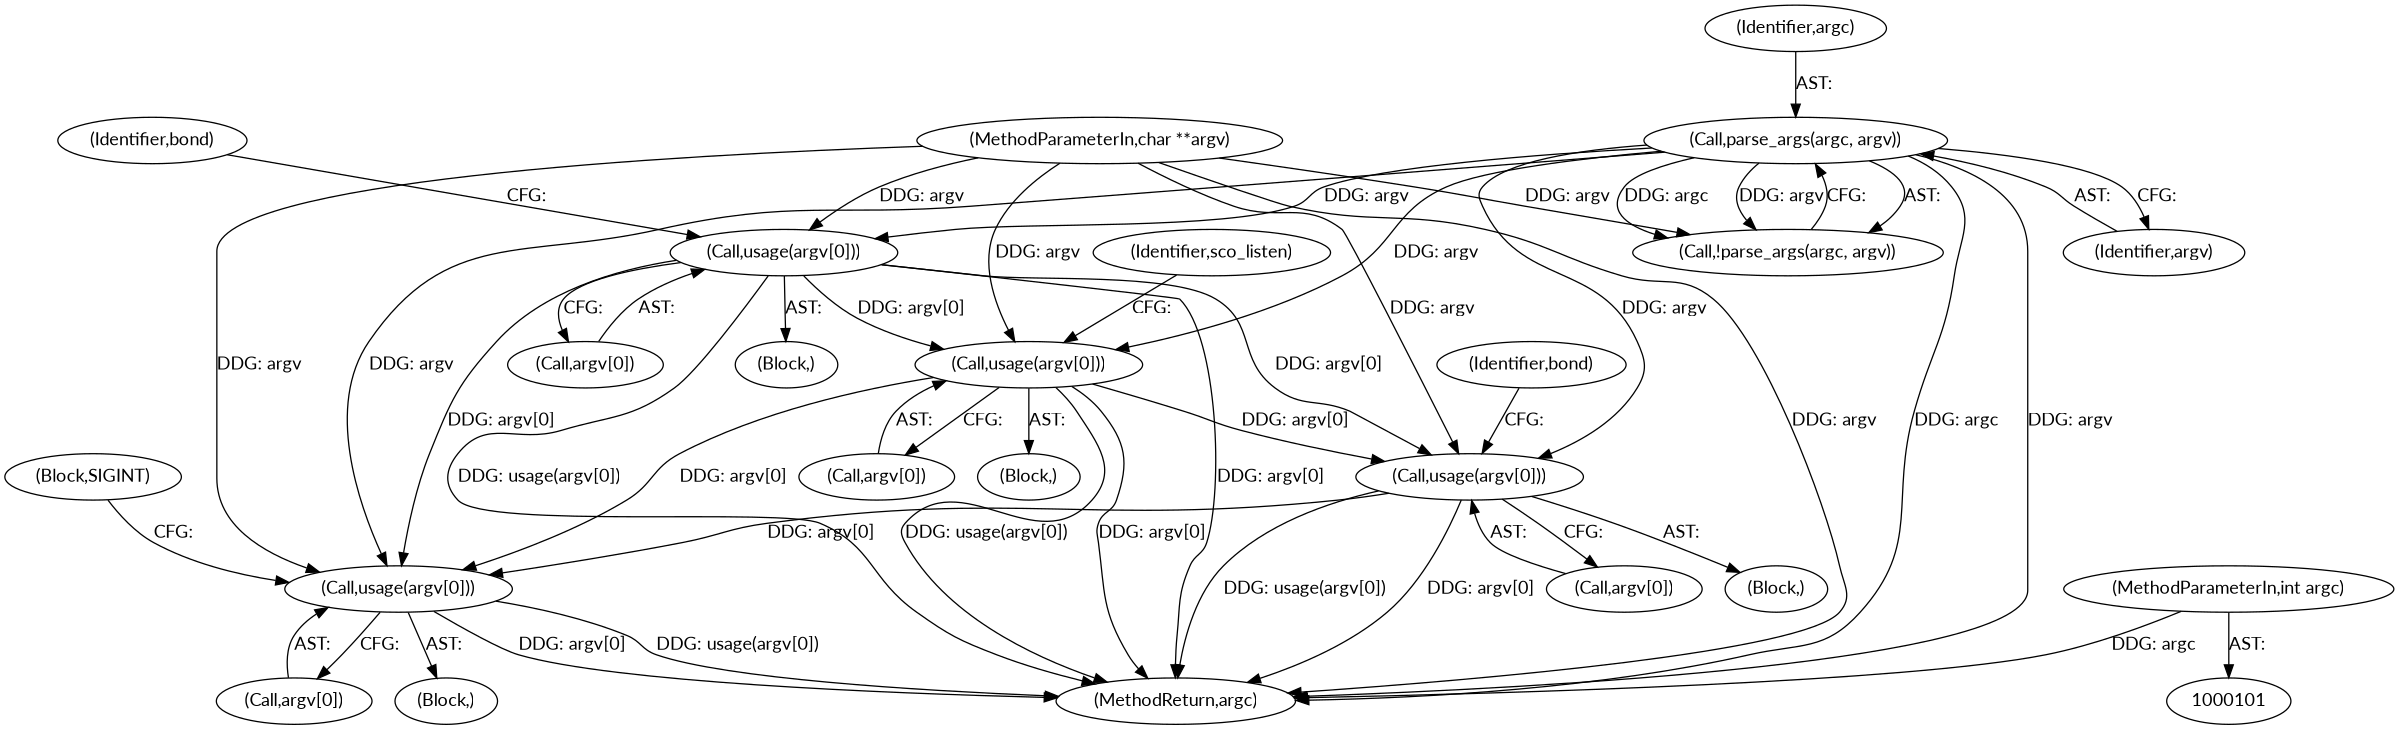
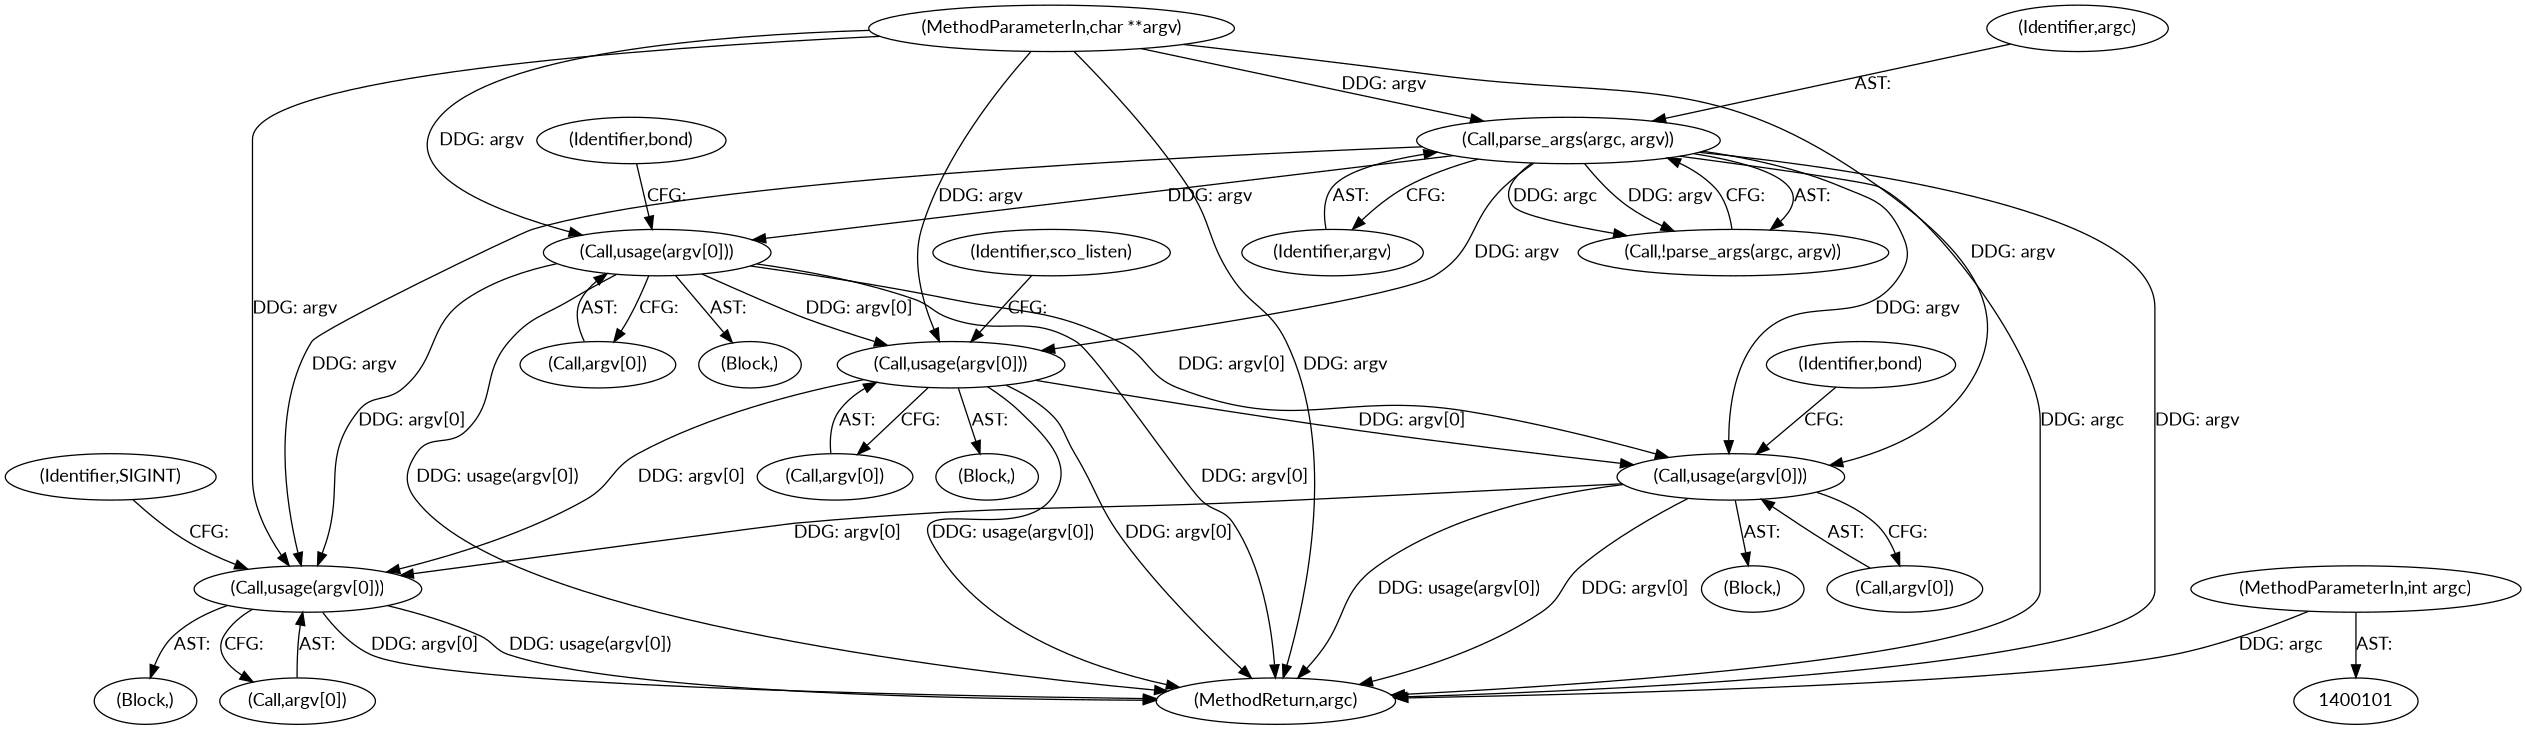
(1460, 195) -> (1306, 84)
(93, 477) -> (111, 477)
(2229, 701) -> (2356, 701)
